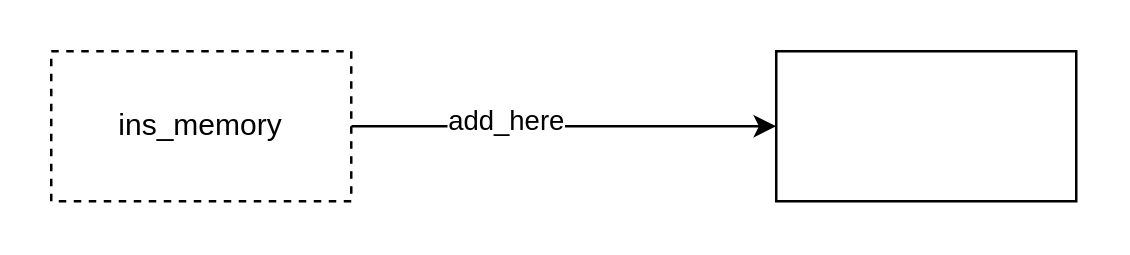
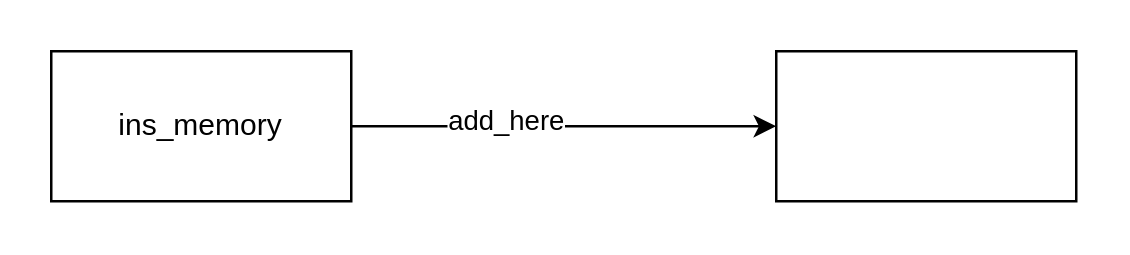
(201, 126) -> (201, 126)
